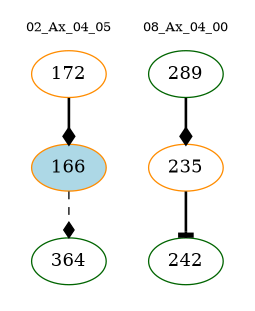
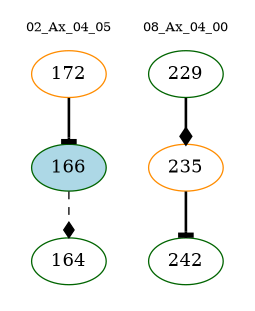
(186, 74) -> (186, 74)
(69, 113) -> (69, 118)
(69, 168) -> (69, 168)
(69, 261) -> (69, 261)
